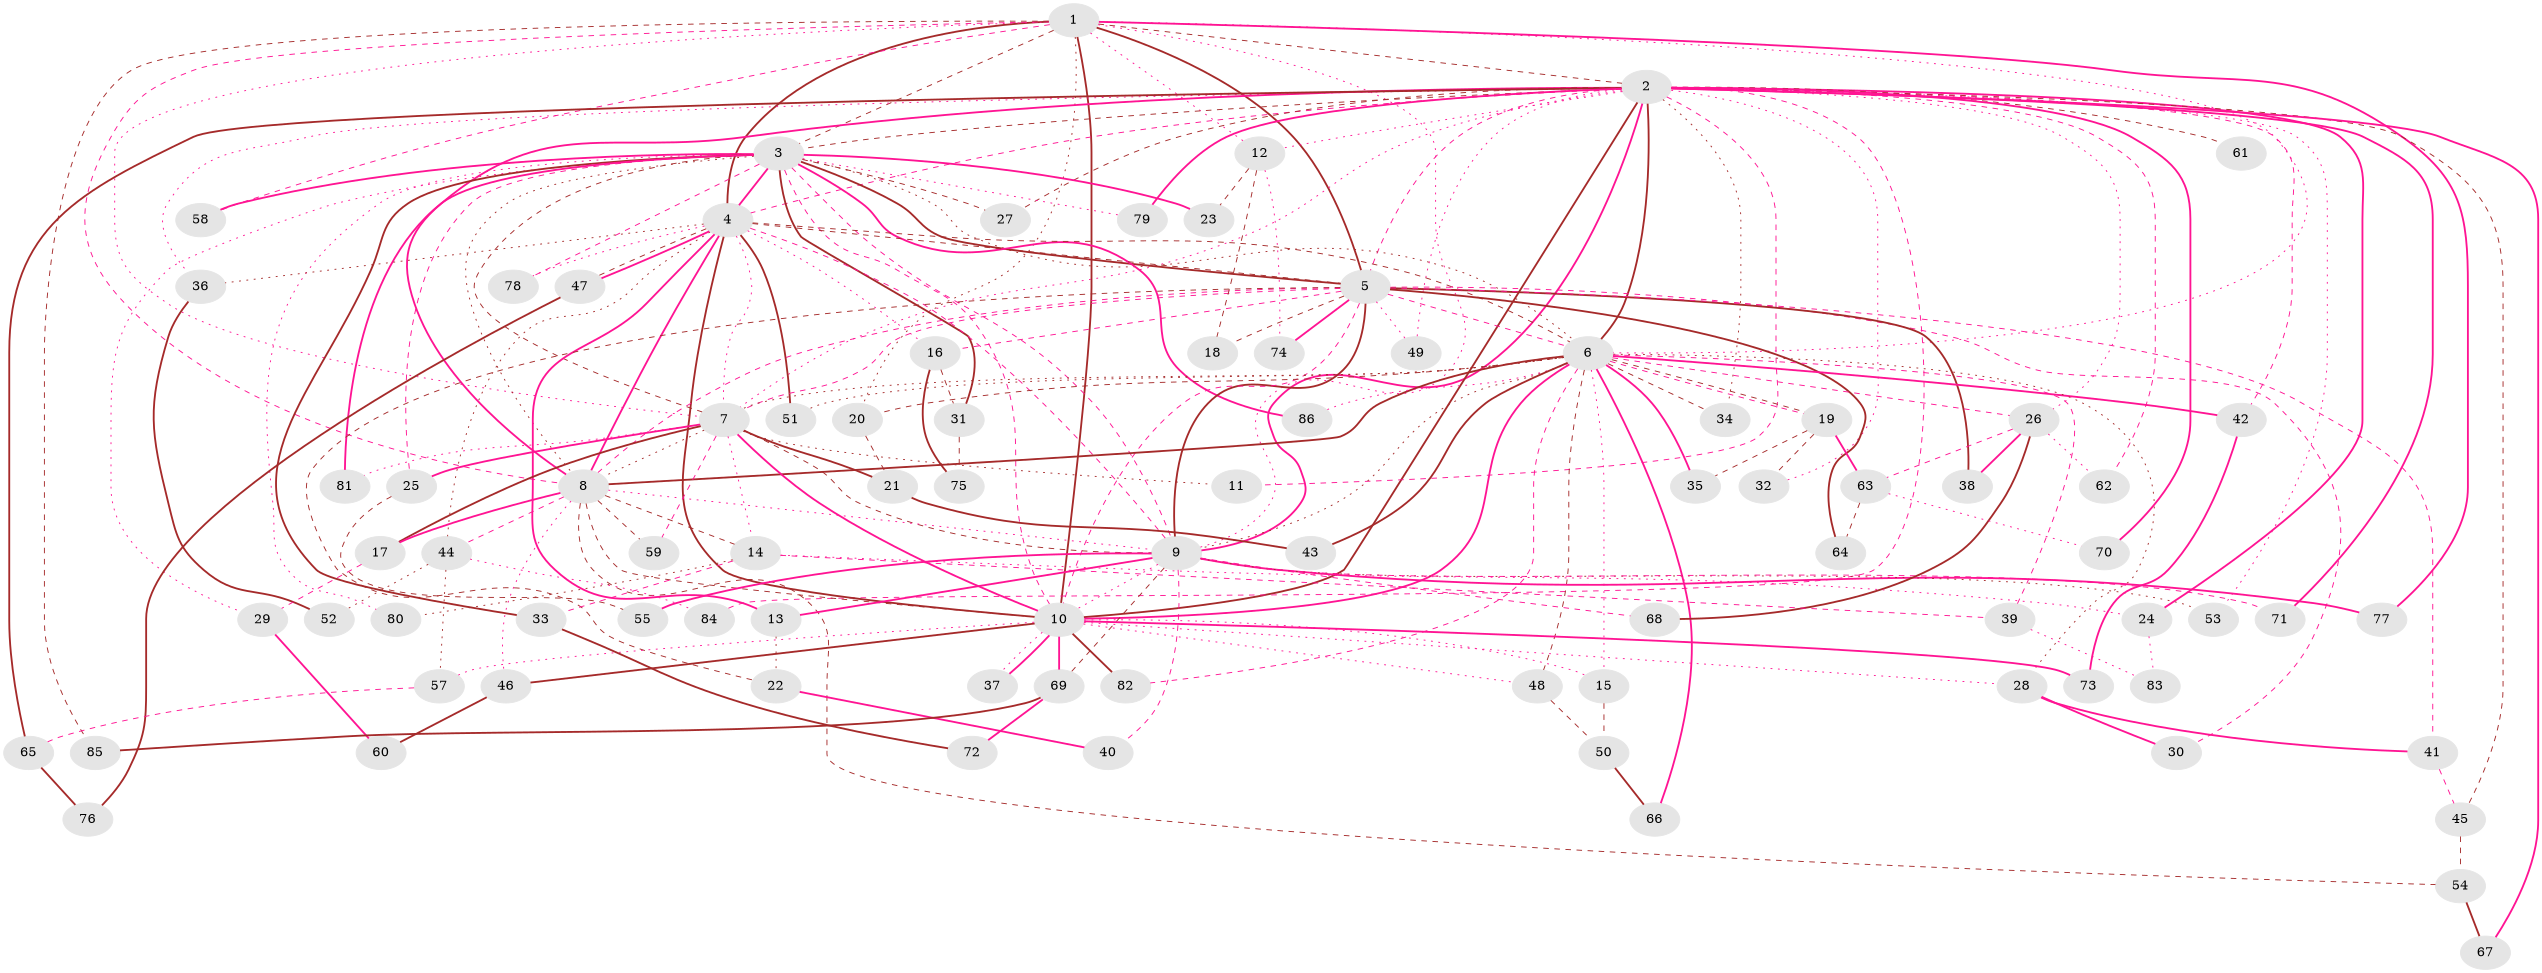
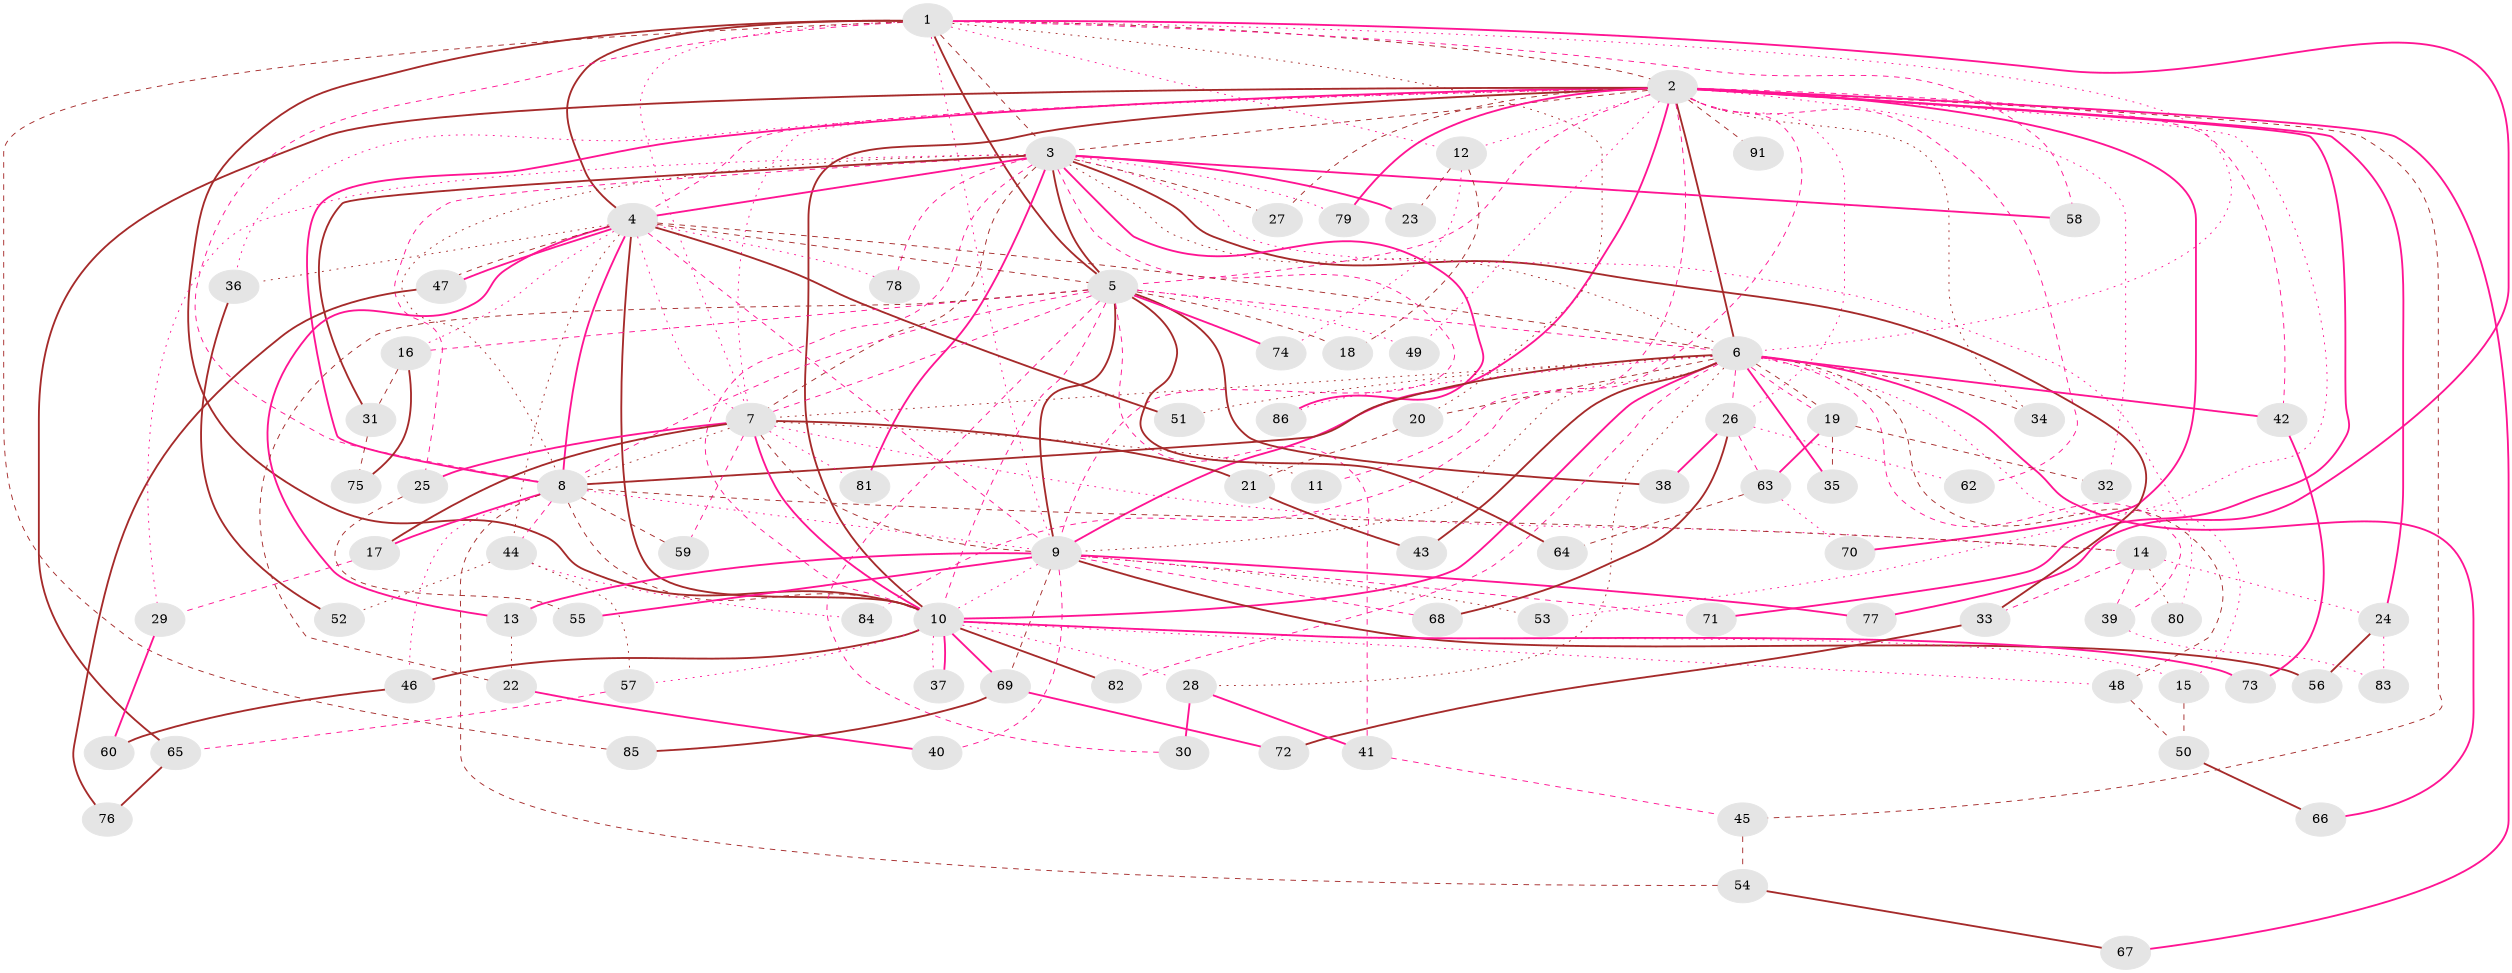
(2241, 154) -> (1758, 154)
none -> (2317, 686)
